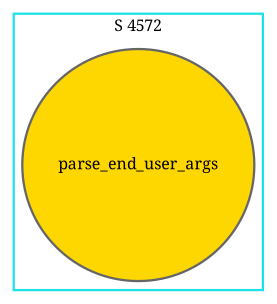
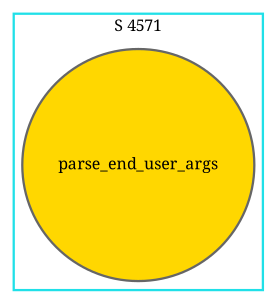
(138, 27) -> (138, 27)
